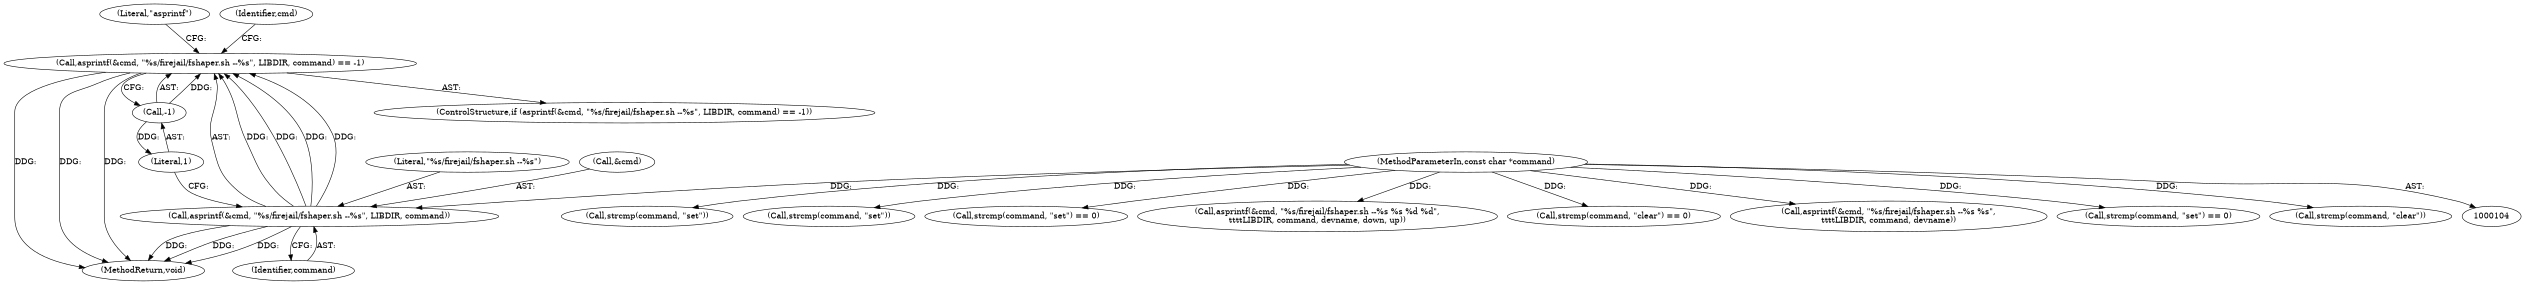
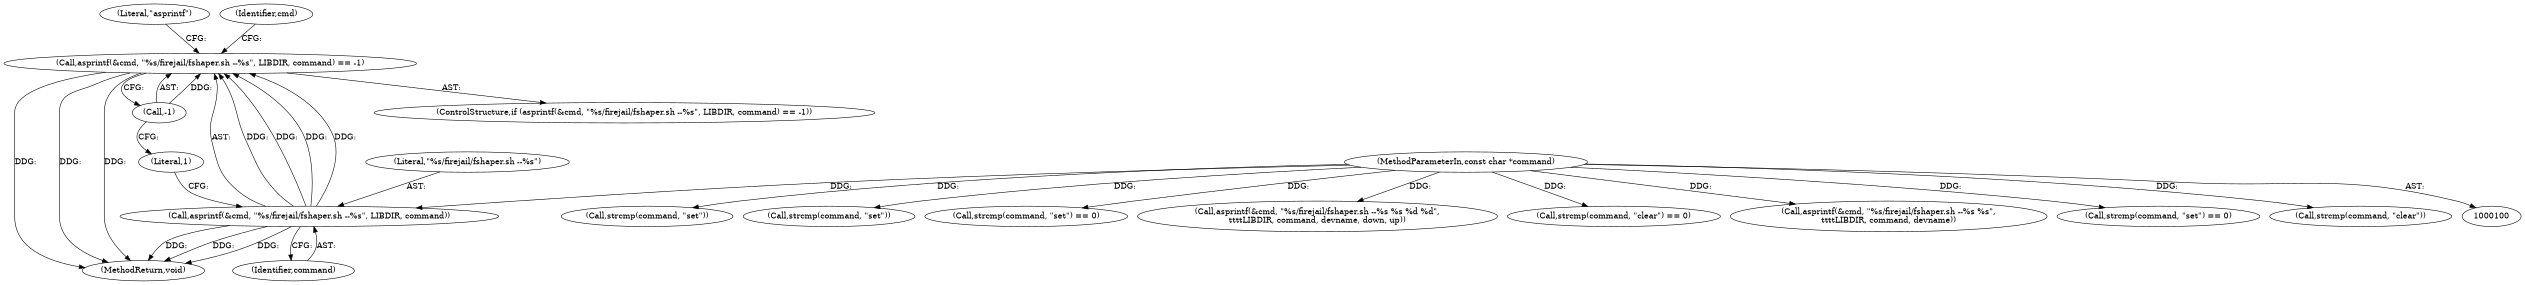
(150, 137) -> (150, 137)
(166, 140) -> none
(617, 162) -> none
(2492, 216) -> (2492, 216)
